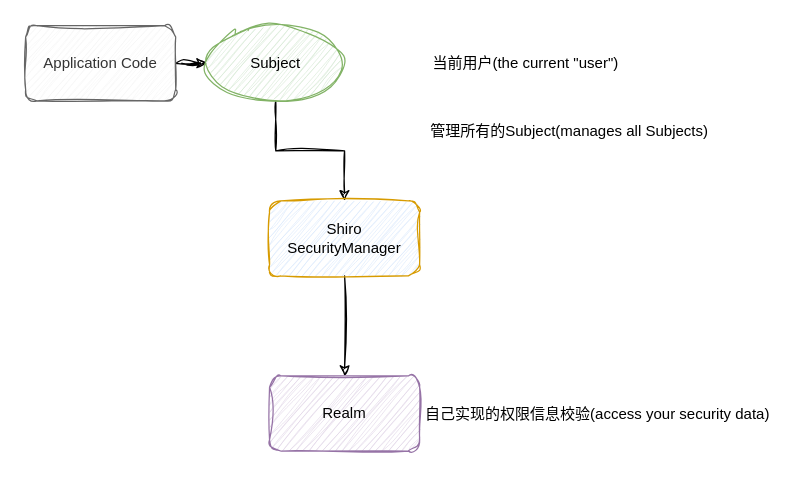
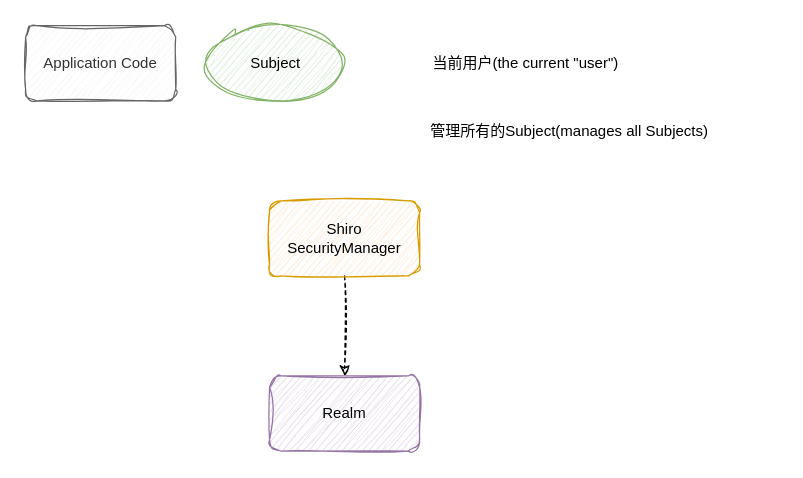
(195, 63) -> none
(306, 151) -> none
(344, 238) -> (344, 238)
(344, 321) -> (344, 321)
(598, 415) -> none
